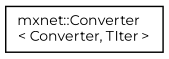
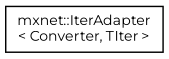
(84, 29) -> (84, 29)
